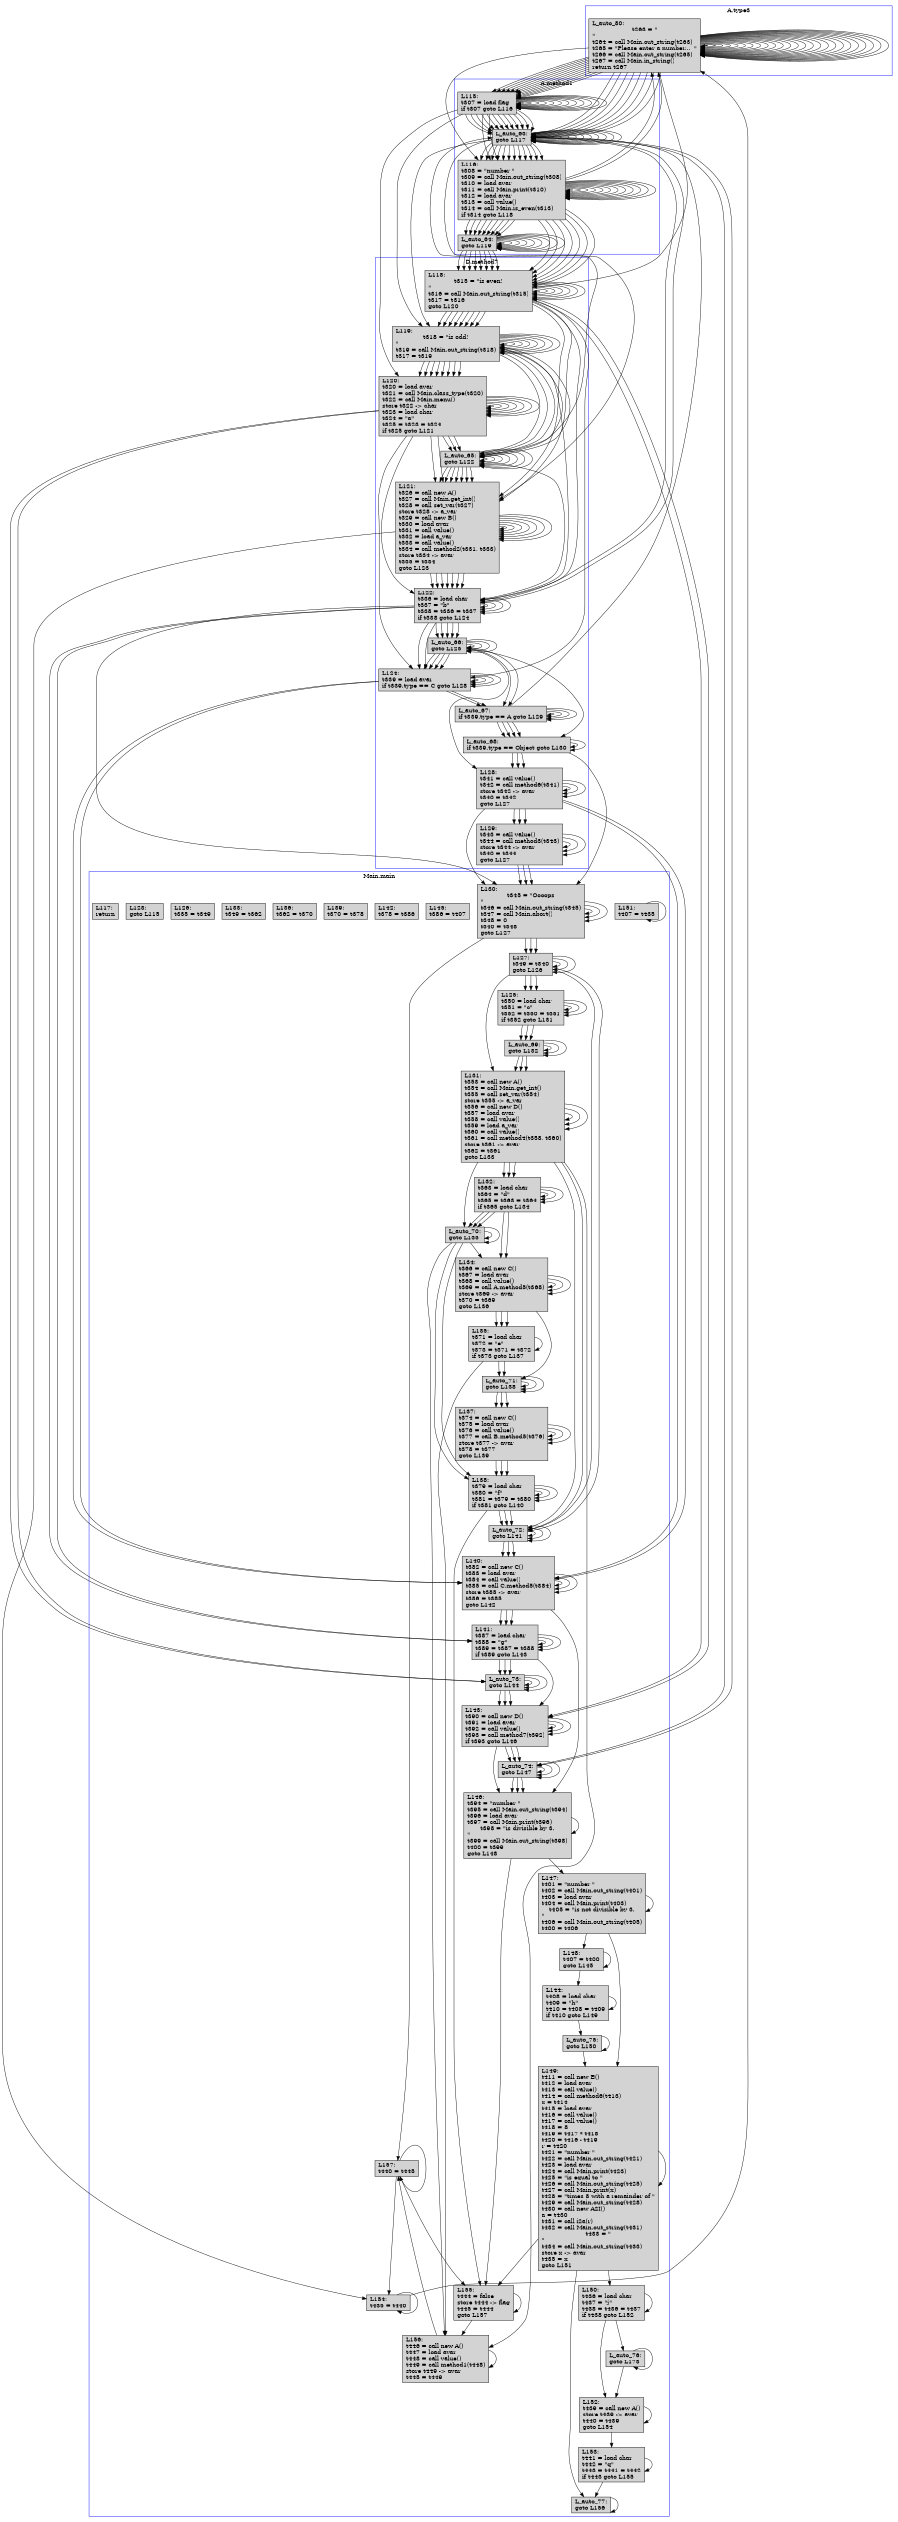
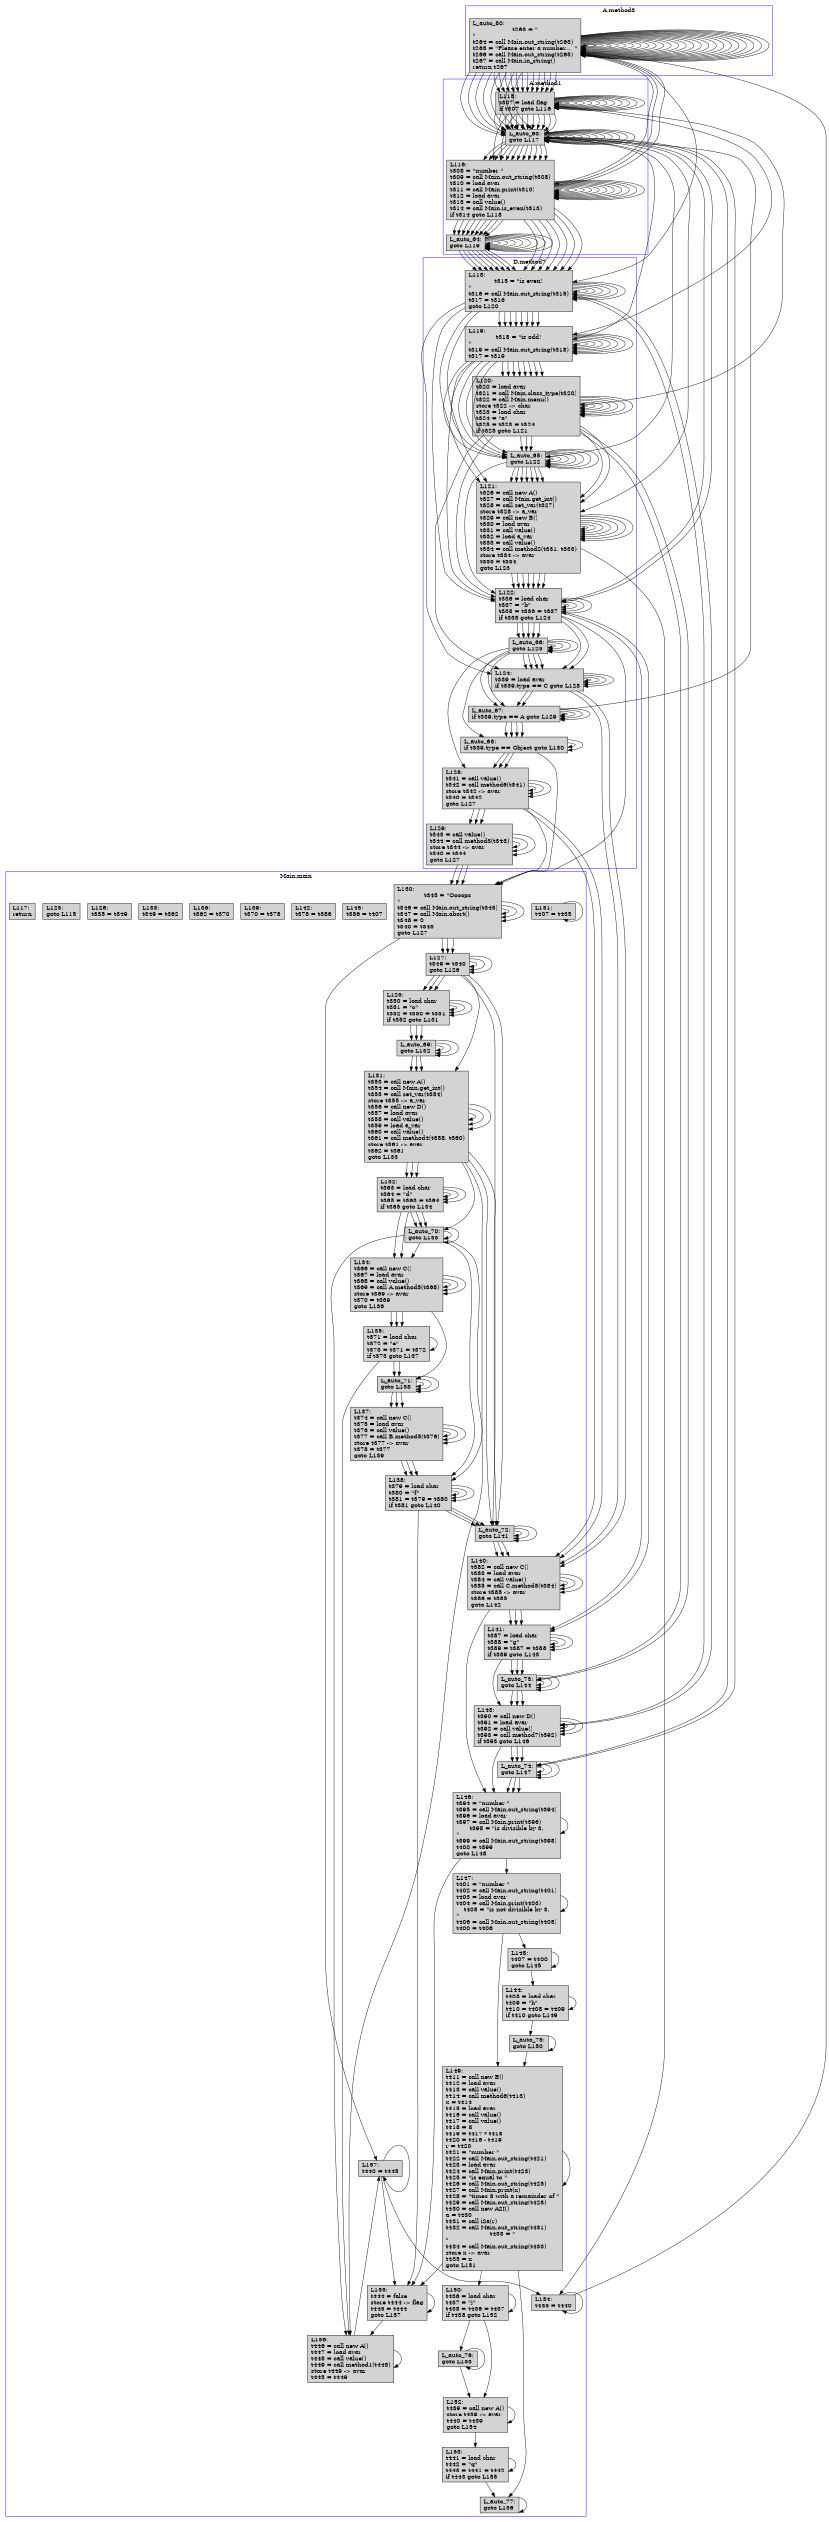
(739, 11) -> (619, 11)
(595, 267) -> (672, 288)
(625, 2359) -> (458, 2359)
